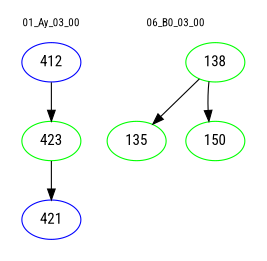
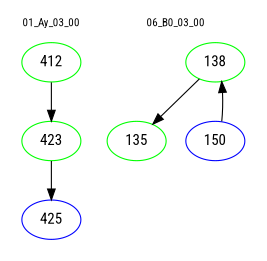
(51, 62) -> (51, 62)
(208, 96) -> (223, 107)
(215, 141) -> (215, 141)
(51, 220) -> (51, 220)
